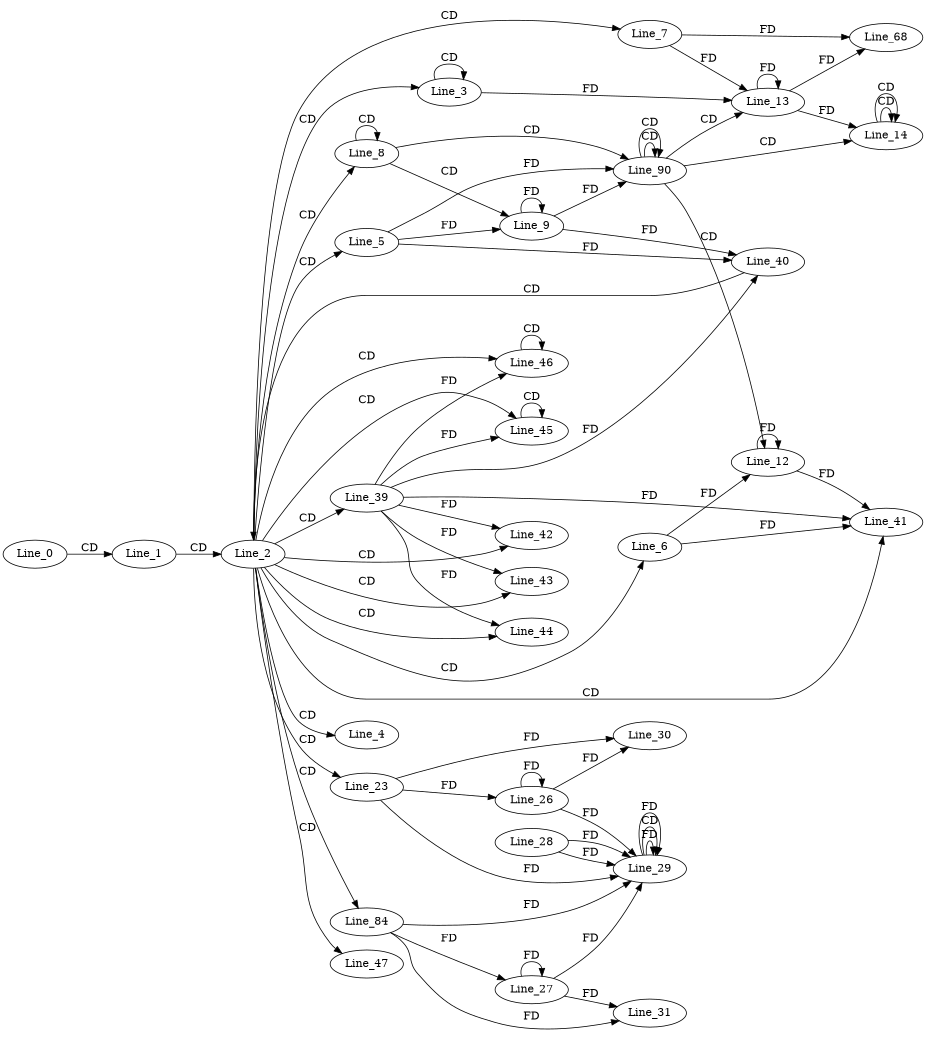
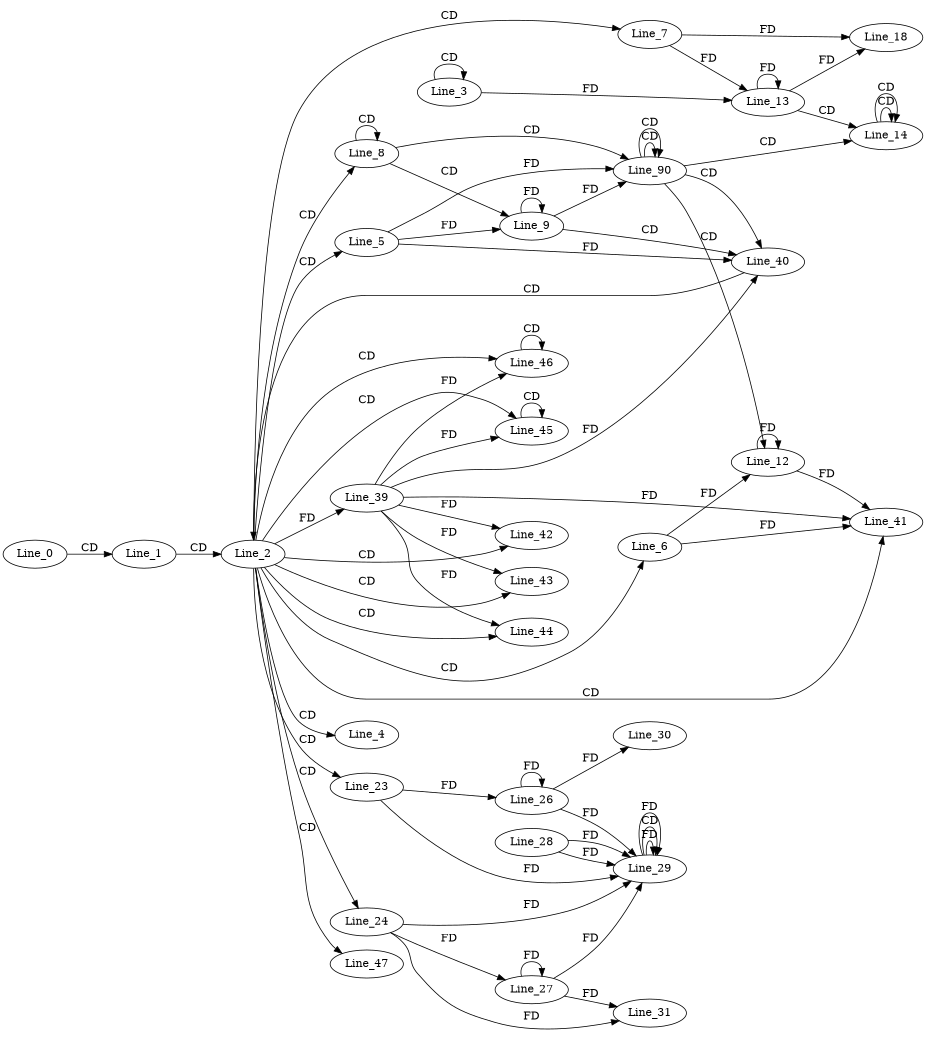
(886, 38) -> (886, 38)
(827, 111) -> (827, 111)
(699, 135) -> (730, 198)
(650, 230) -> (650, 230)
(273, 275) -> none
(308, 519) -> (308, 519)
(500, 753) -> none
(367, 922) -> (367, 922)
